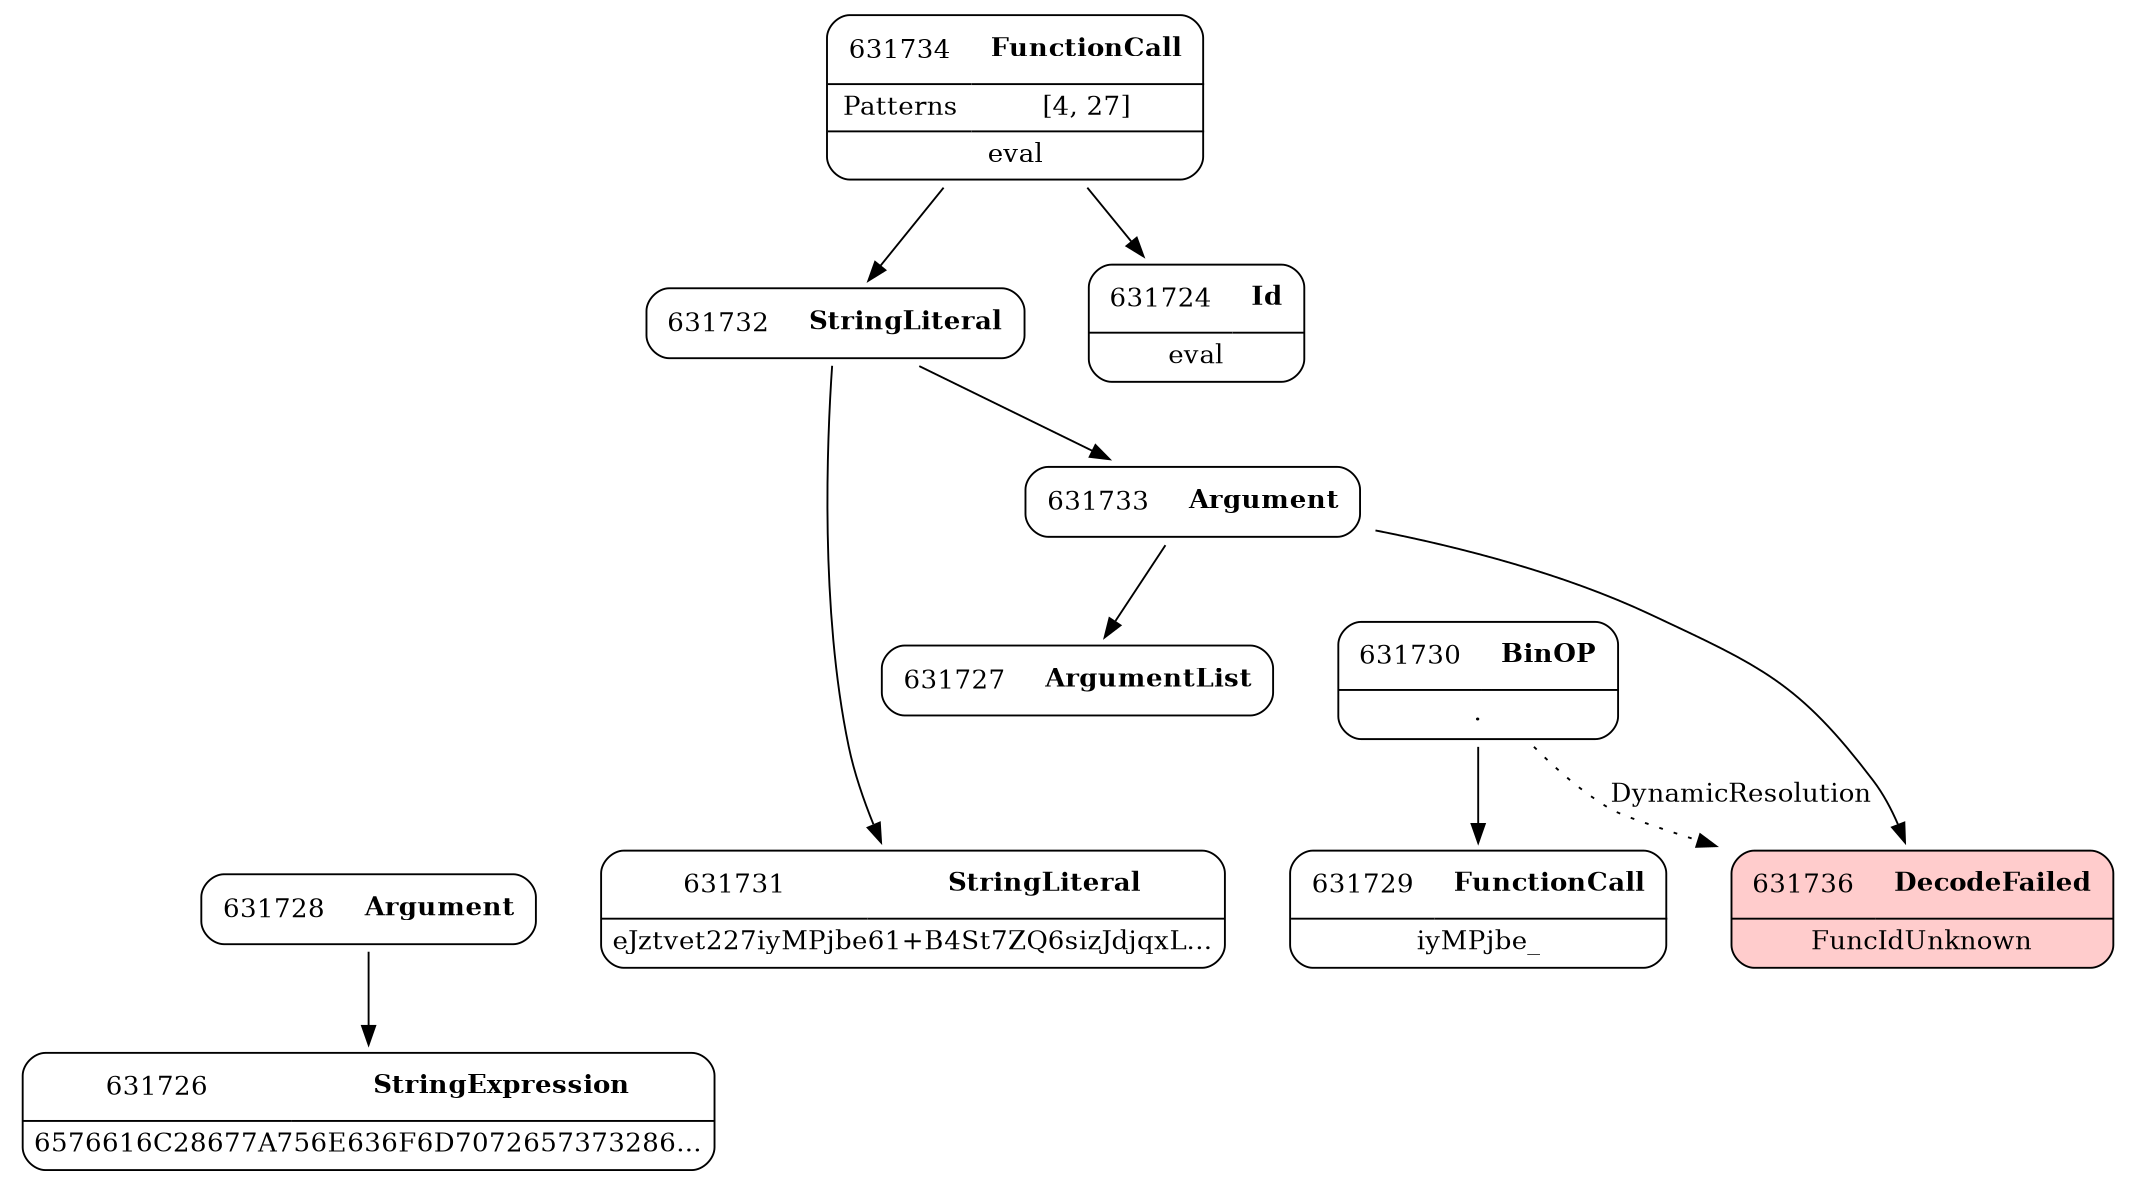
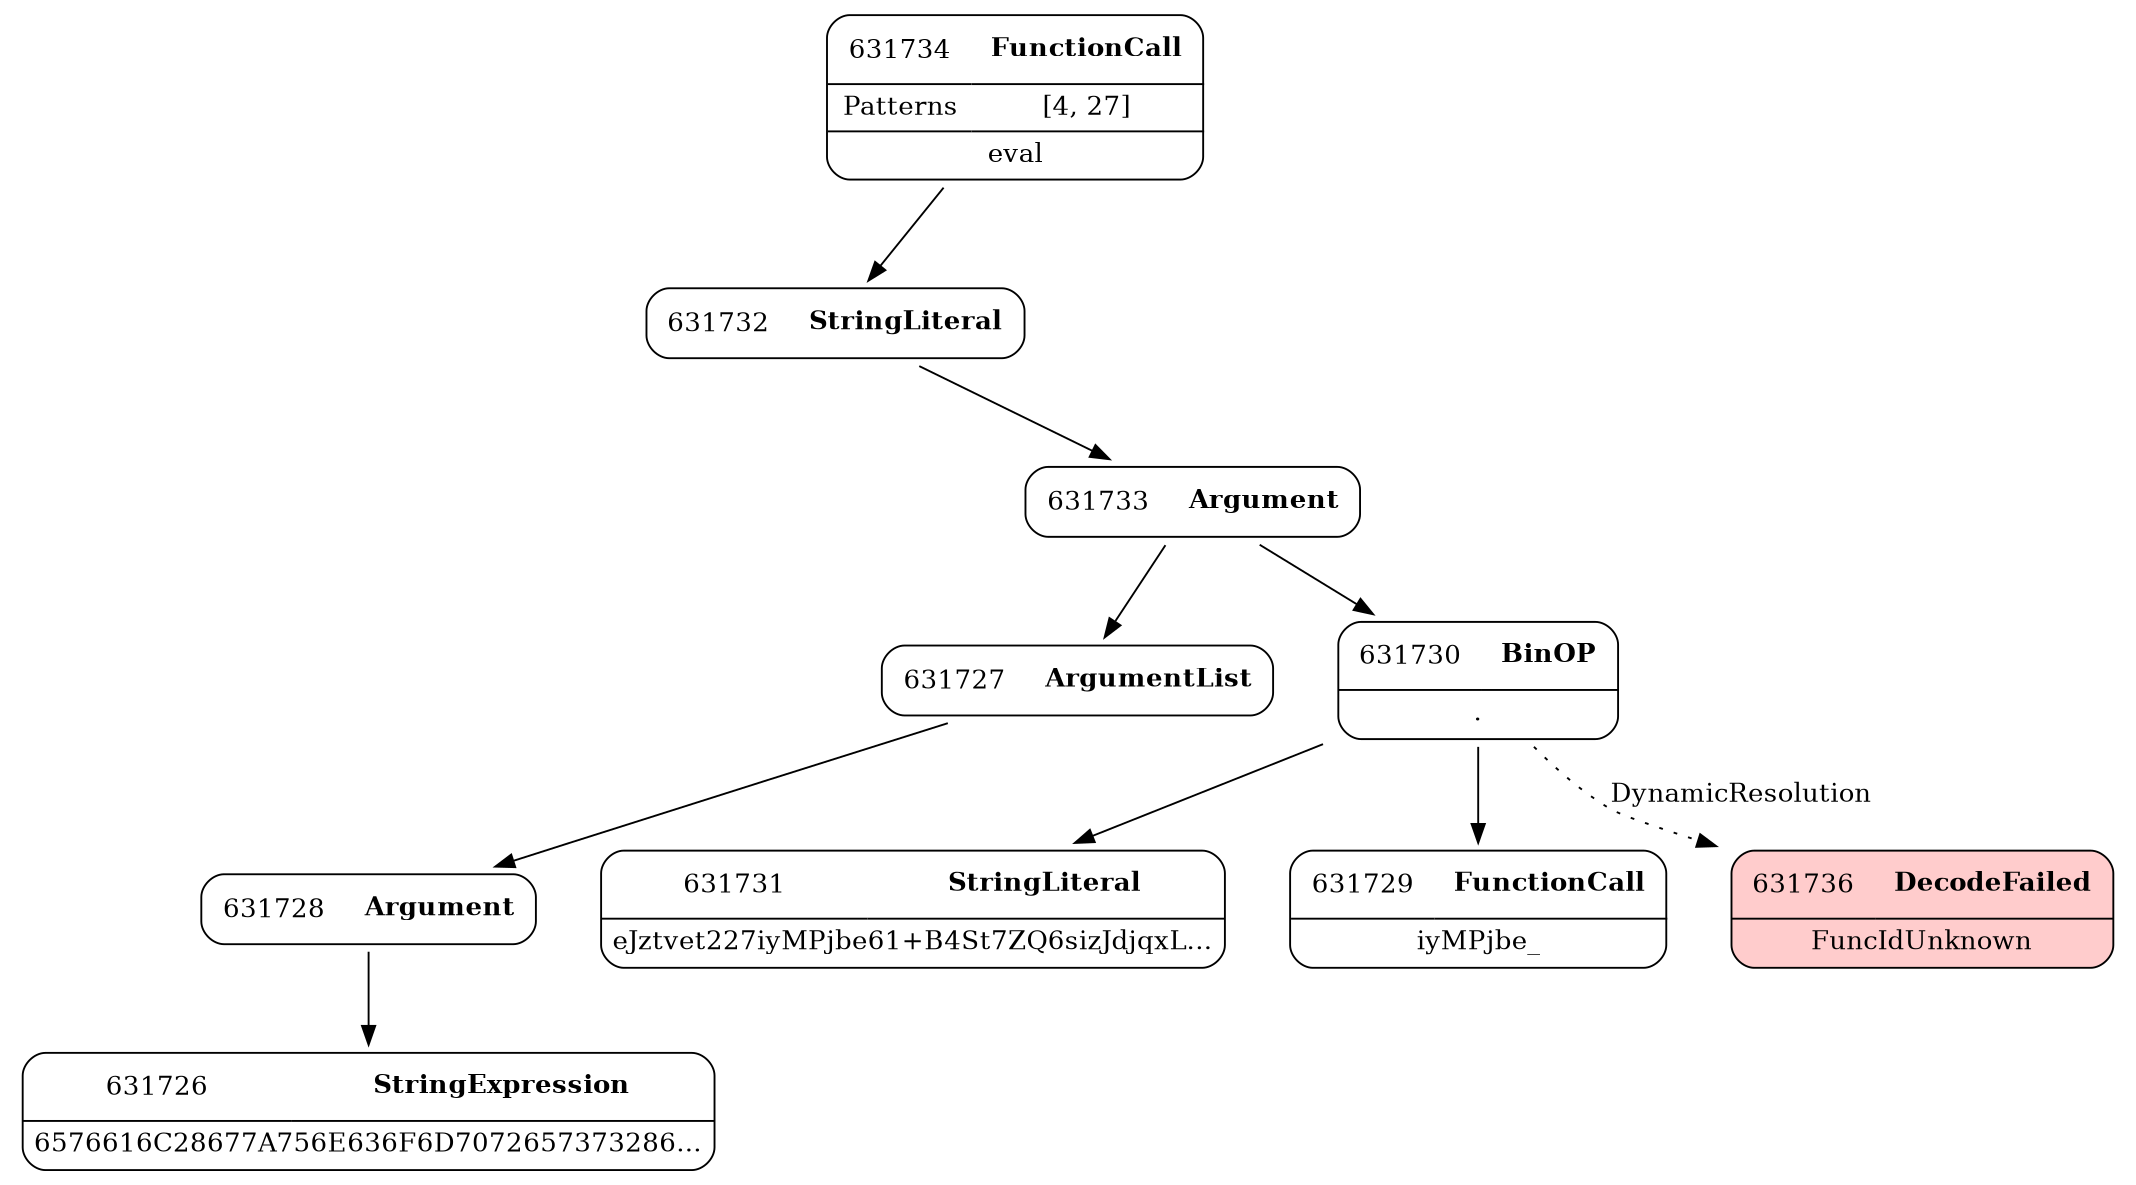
(1197, 323) -> none
(830, 598) -> (1208, 790)
(1671, 624) -> (1308, 575)
none -> (731, 792)
